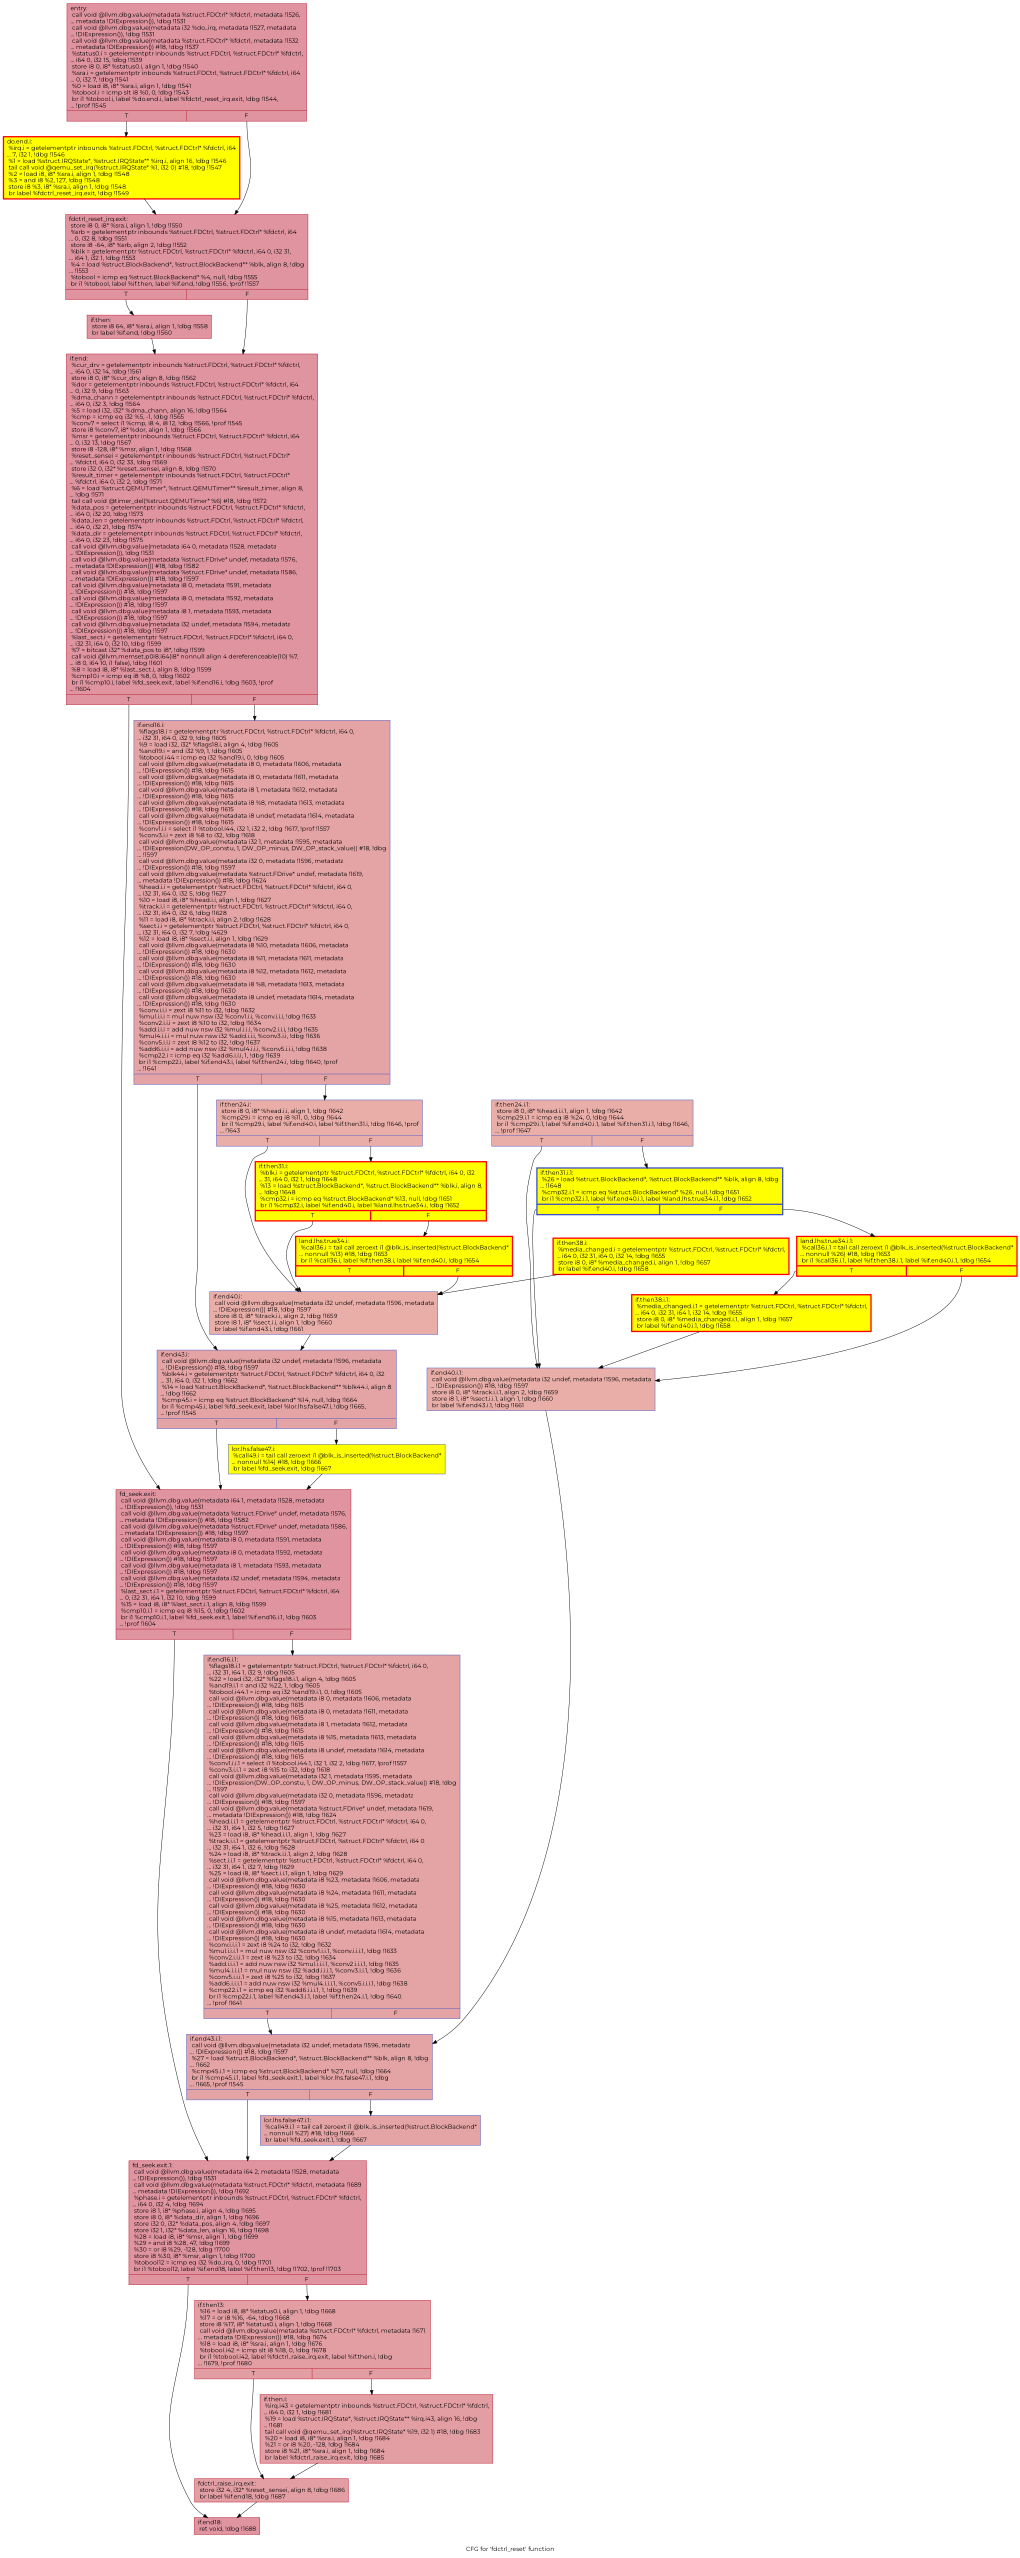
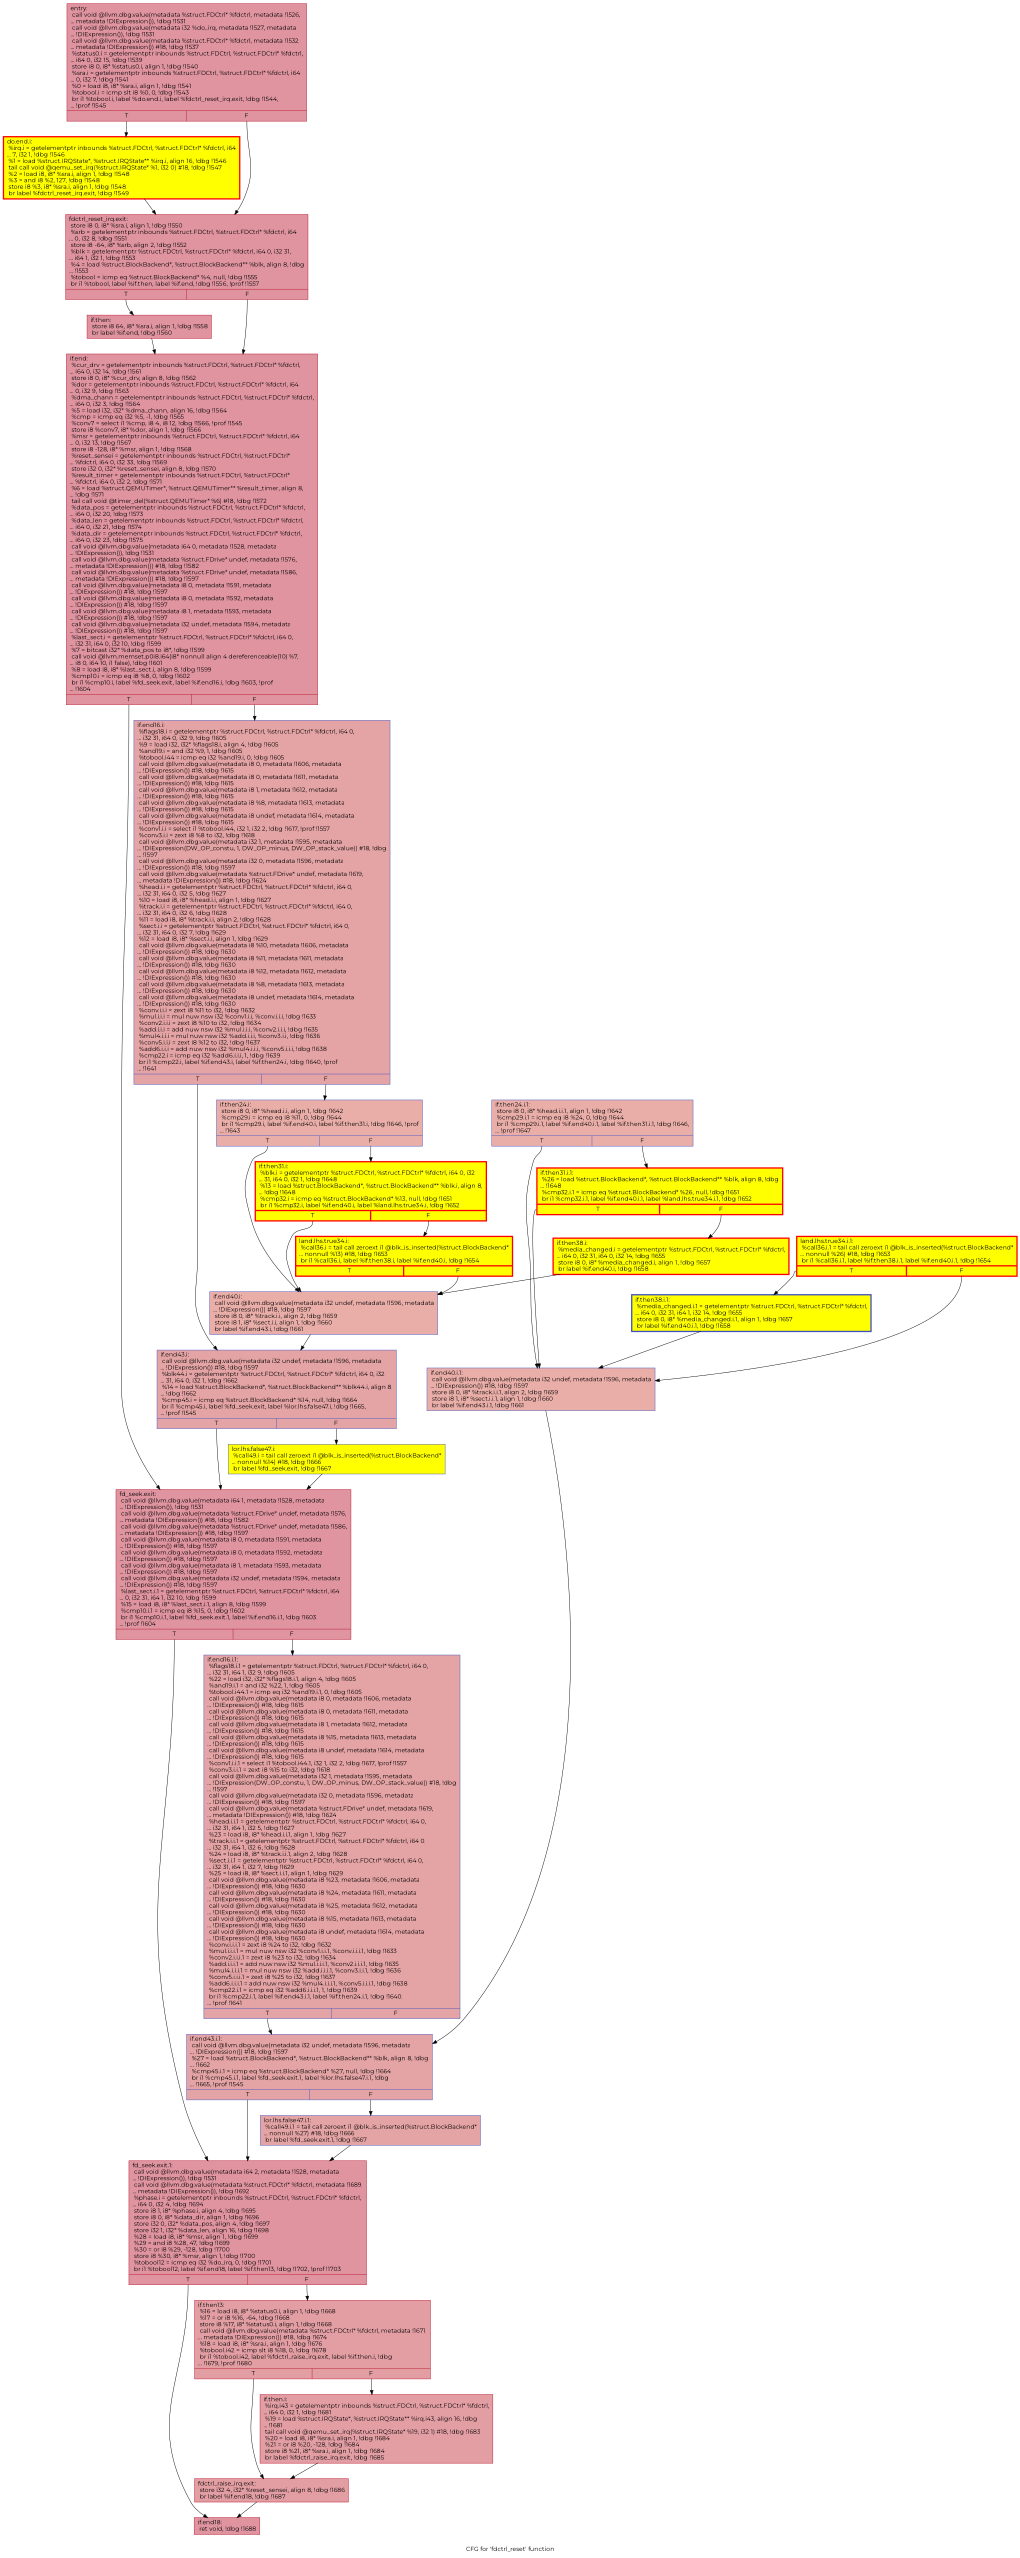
(182, 933) -> (182, 933)
(660, 1191) -> (660, 1191)
(829, 1217) -> (718, 1226)
(751, 1313) -> (751, 1313)
